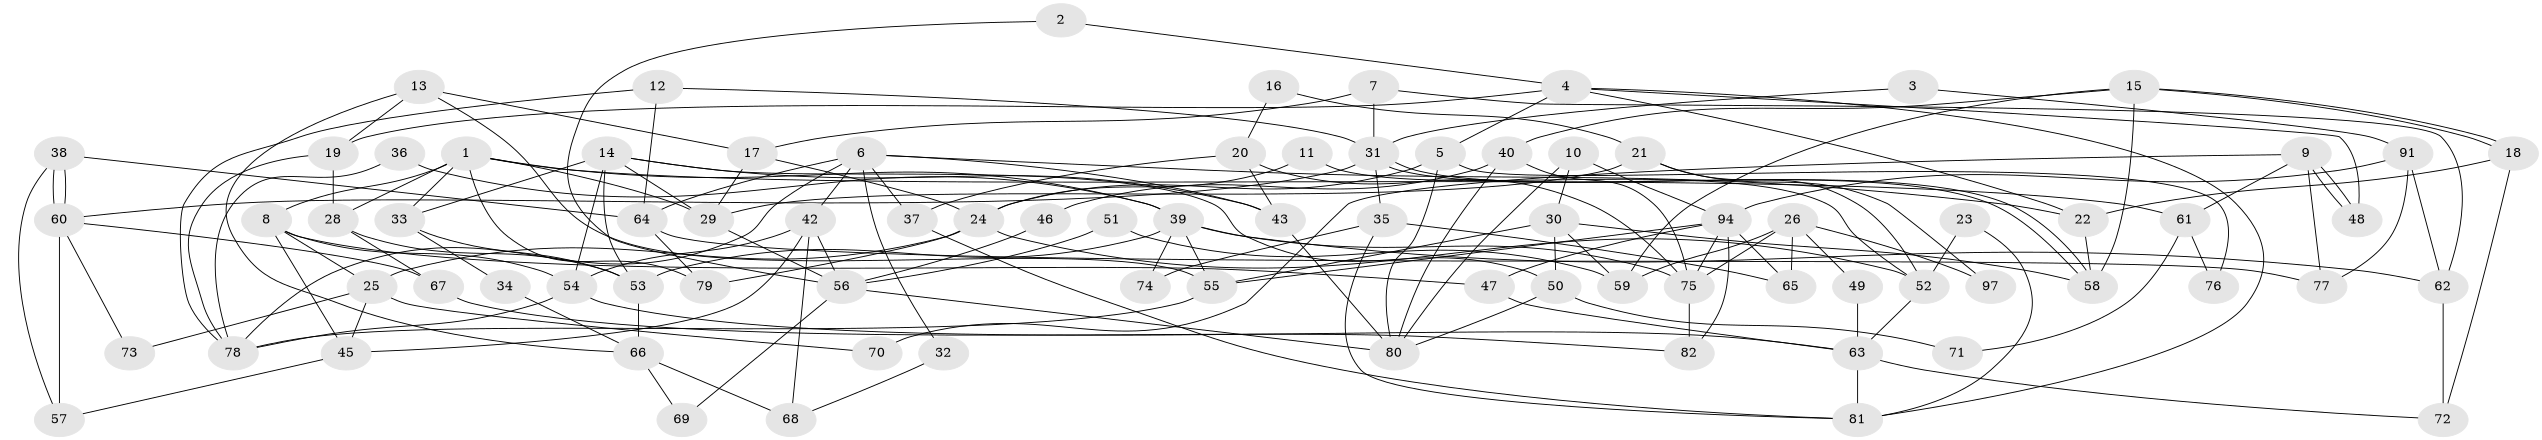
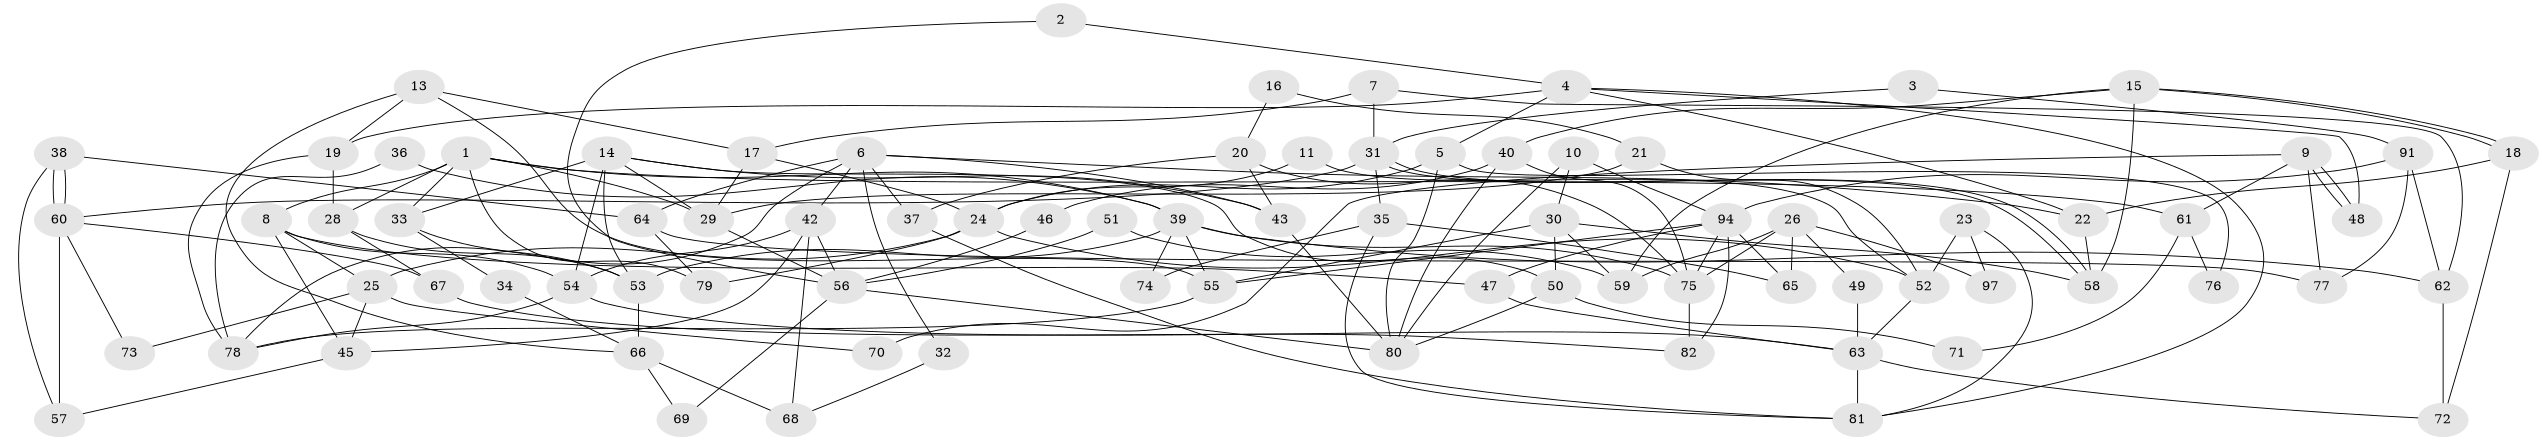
(658, 87) -> none
(1872, 198) -> (1975, 247)
